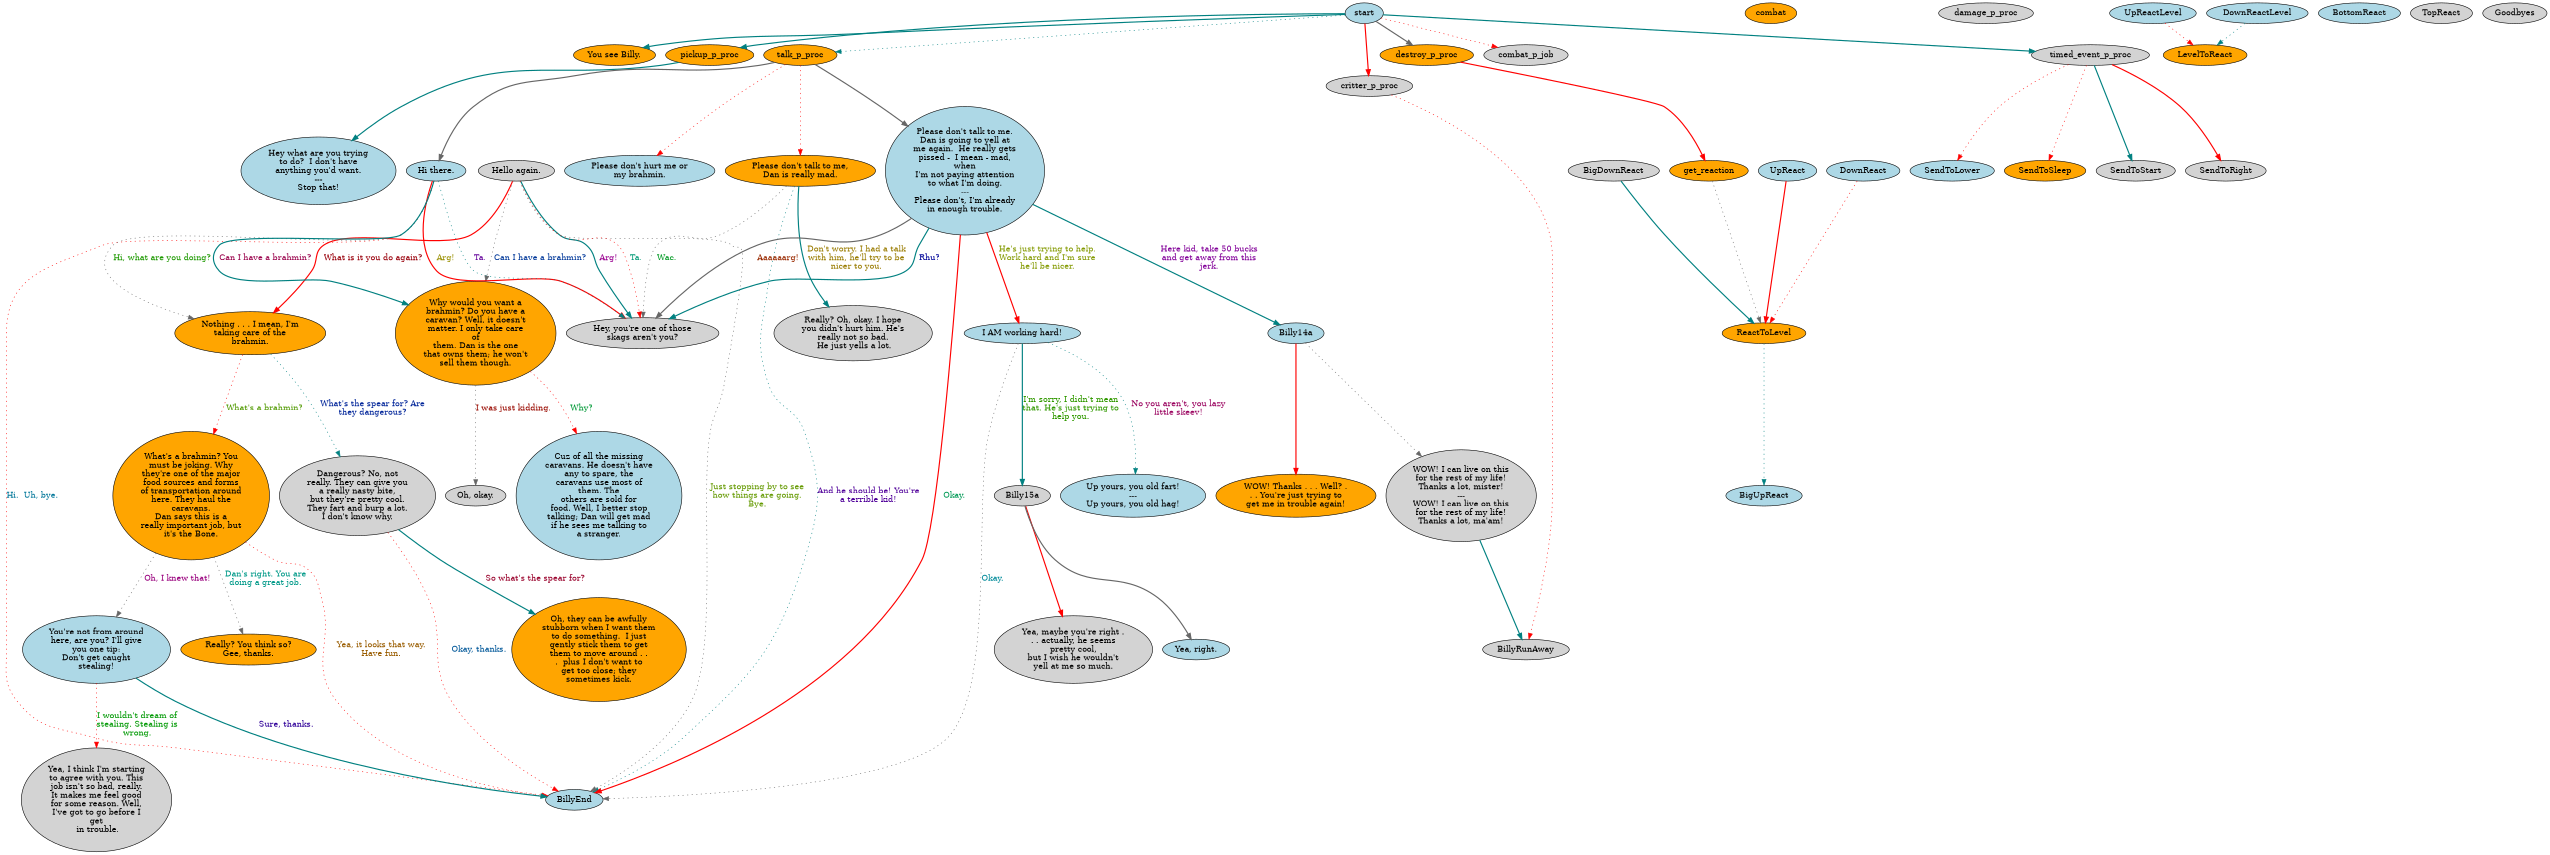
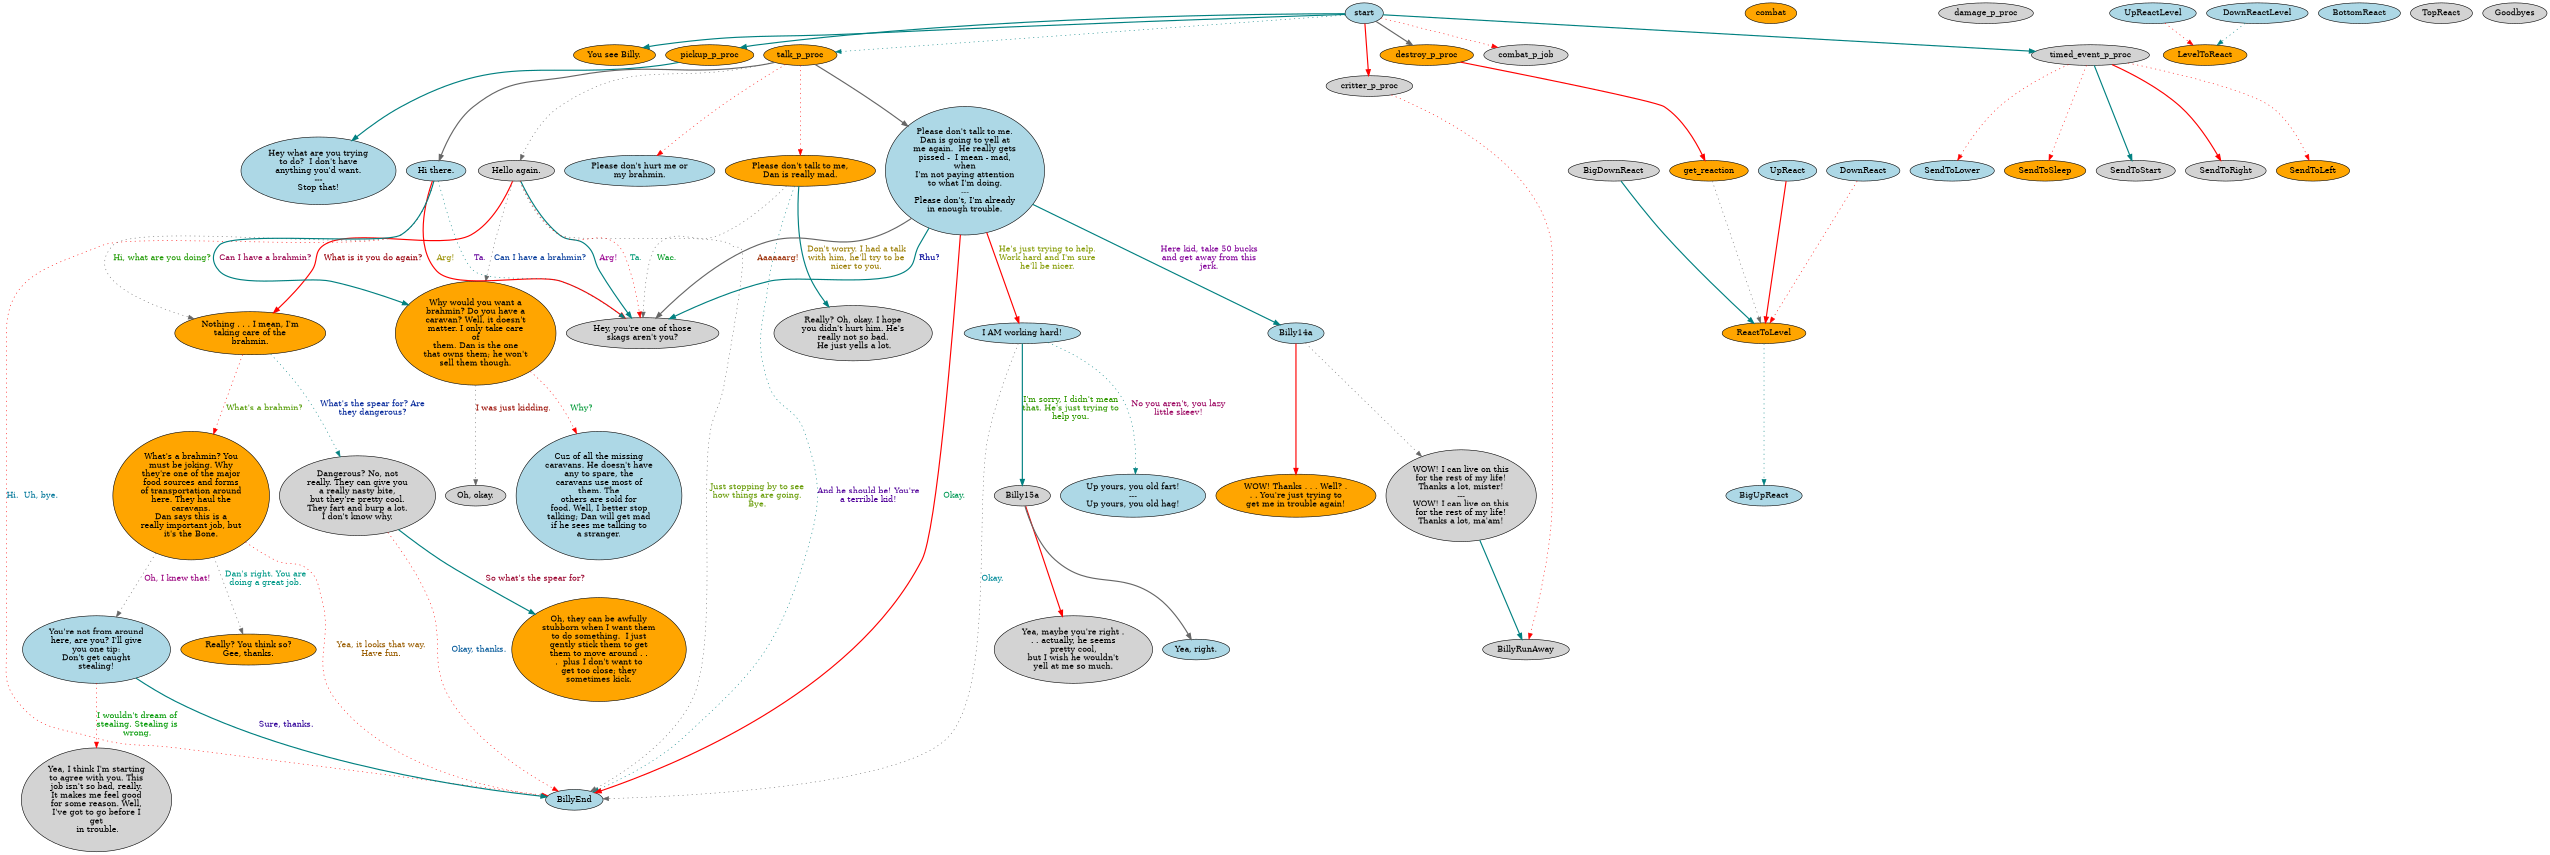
none -> (633, 77)
none -> (2313, 171)
